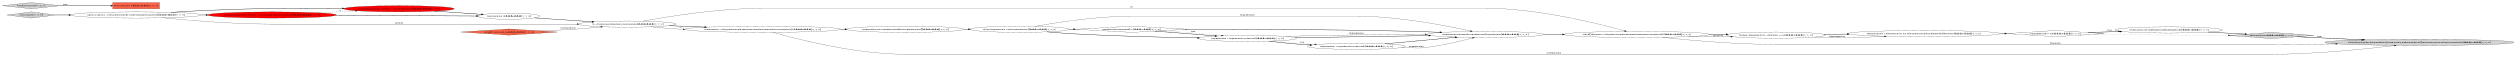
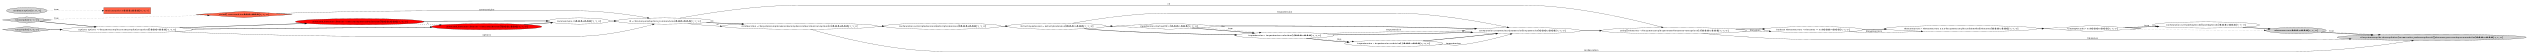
(31, 6) -> (27, 11)
(85, 6) -> (75, 11)
none -> (27, 20)
(2271, 35) -> (2296, 30)
